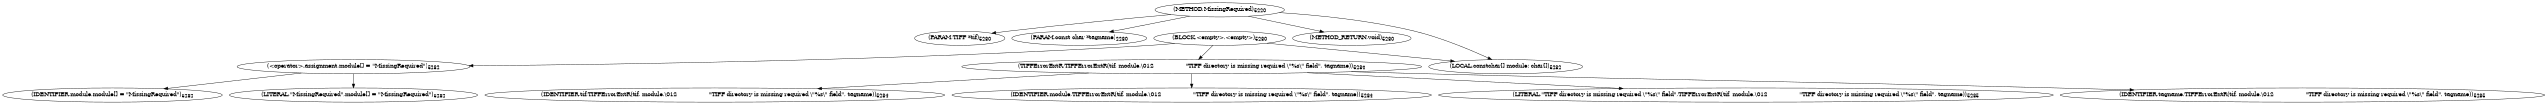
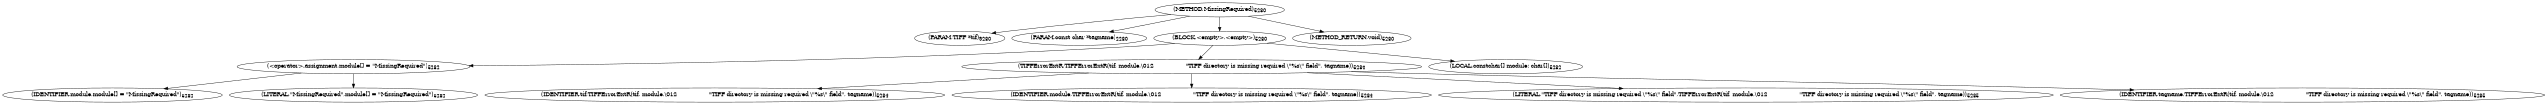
(1260, 9) -> (1260, 9)
(1386, 25) -> (1220, 22)
(985, 38) -> (985, 38)
